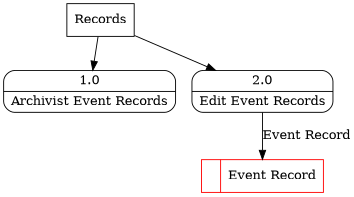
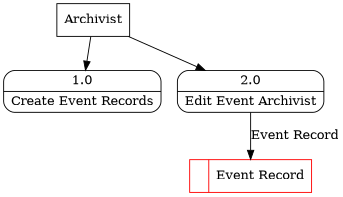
(101, 20) -> (93, 20)
(90, 101) -> (82, 101)
(262, 101) -> (251, 101)
